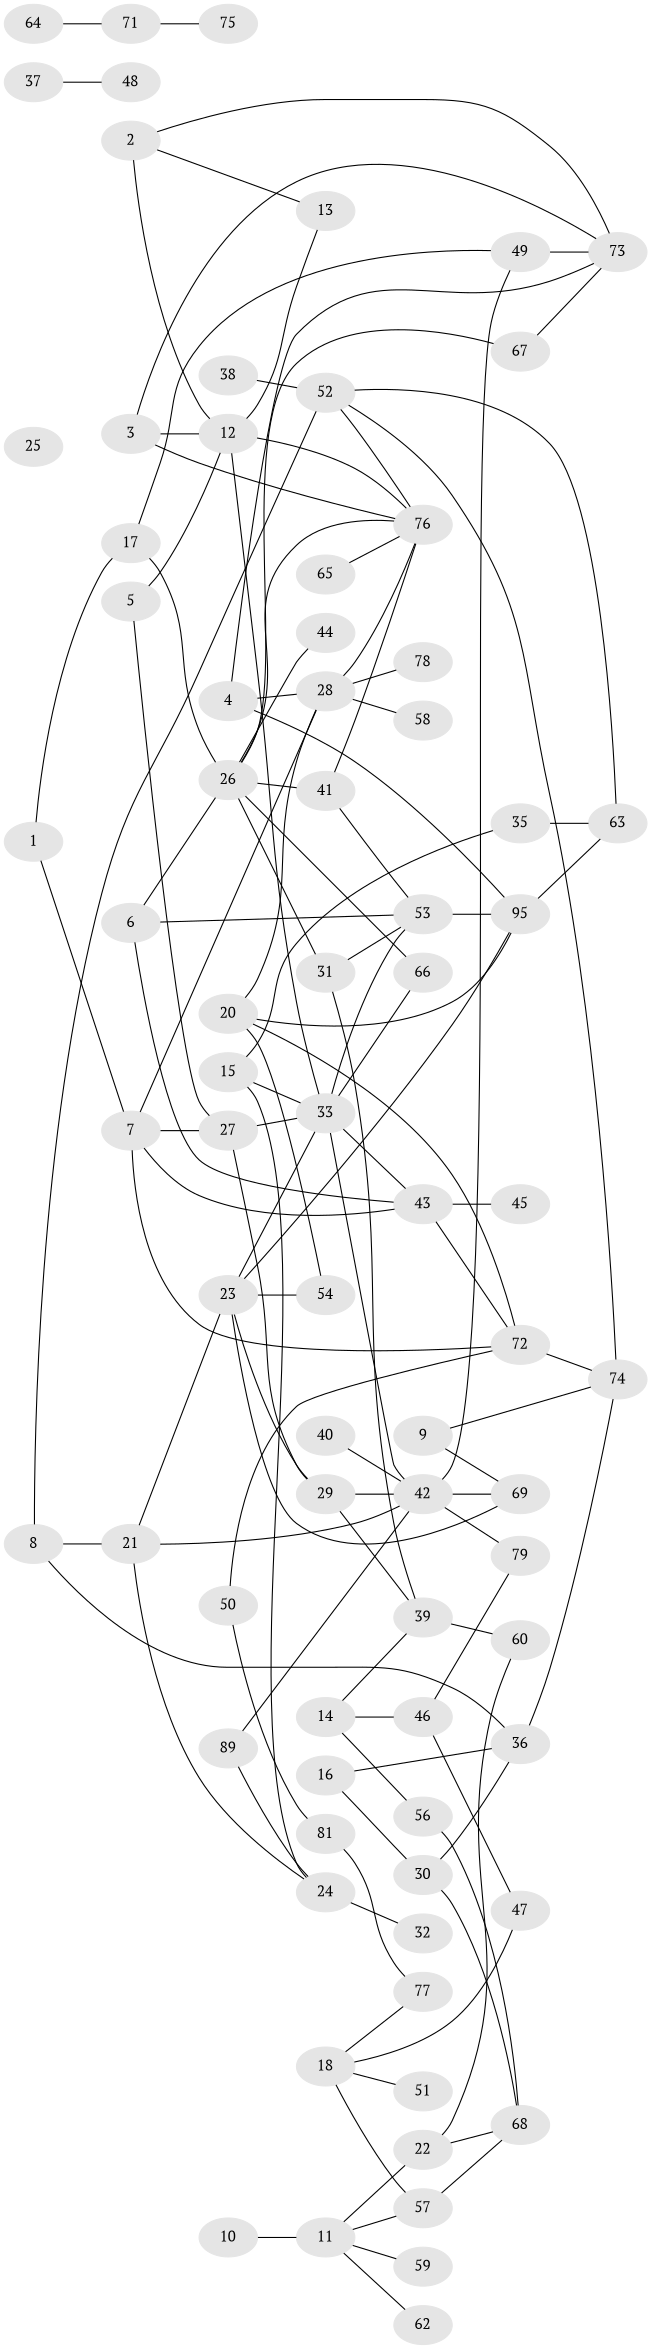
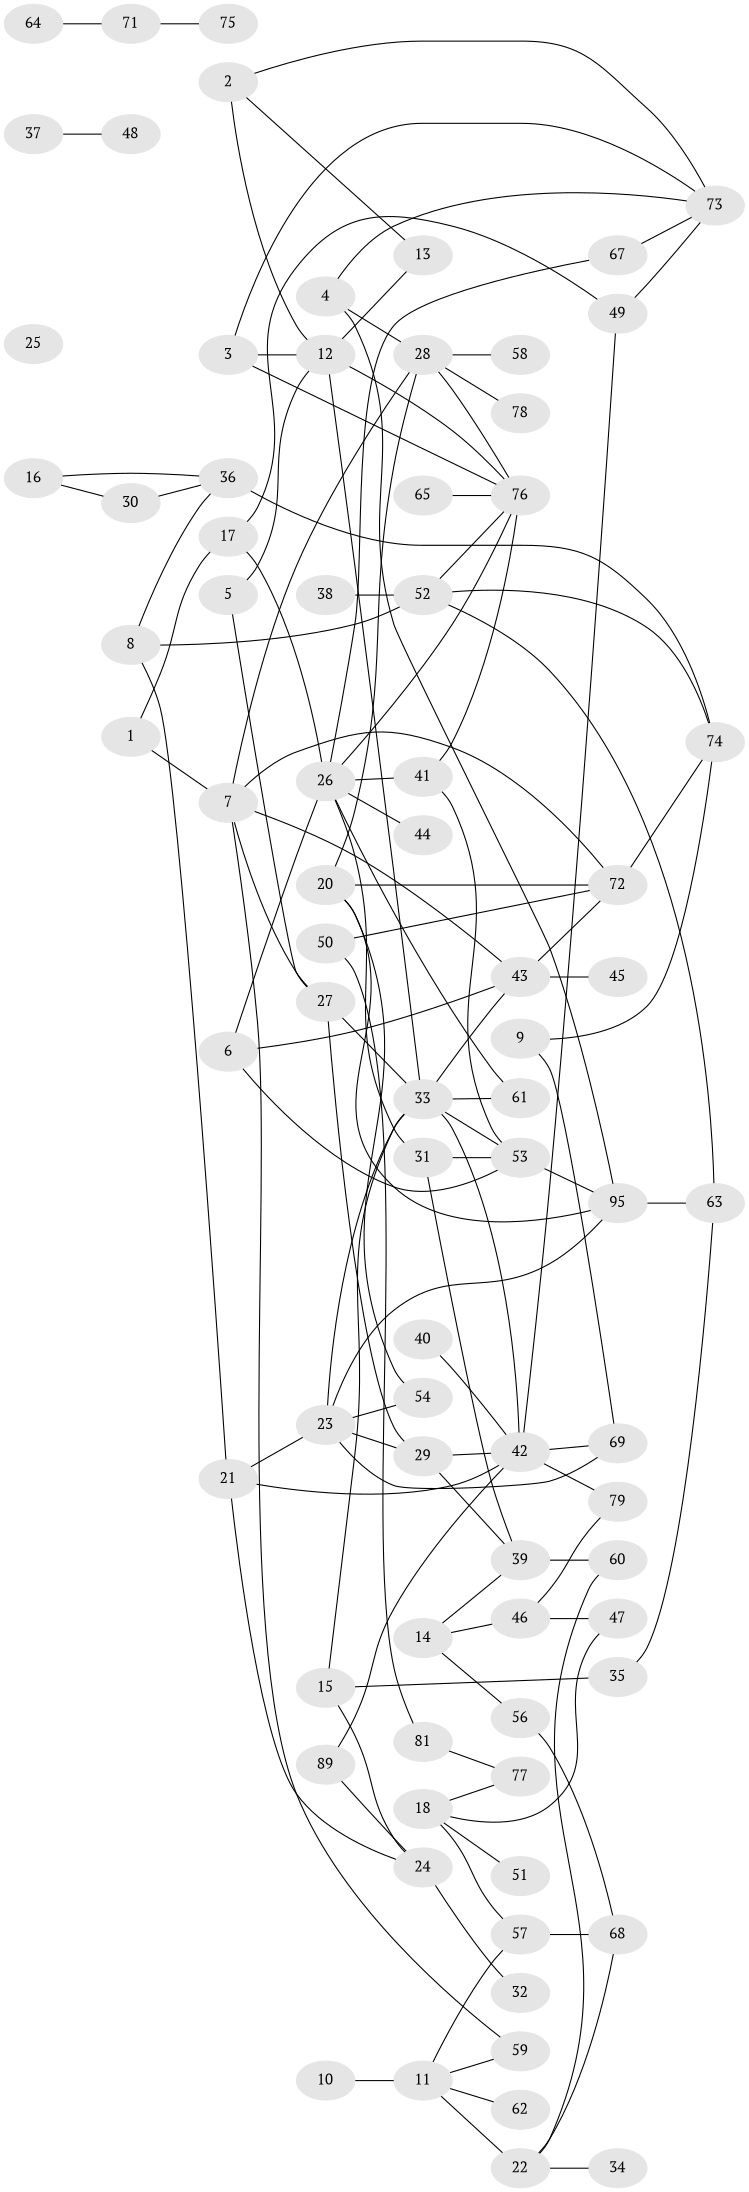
(423, 973) -> (520, 1098)
none -> (259, 1437)
(492, 1999) -> none
none -> (618, 2168)
